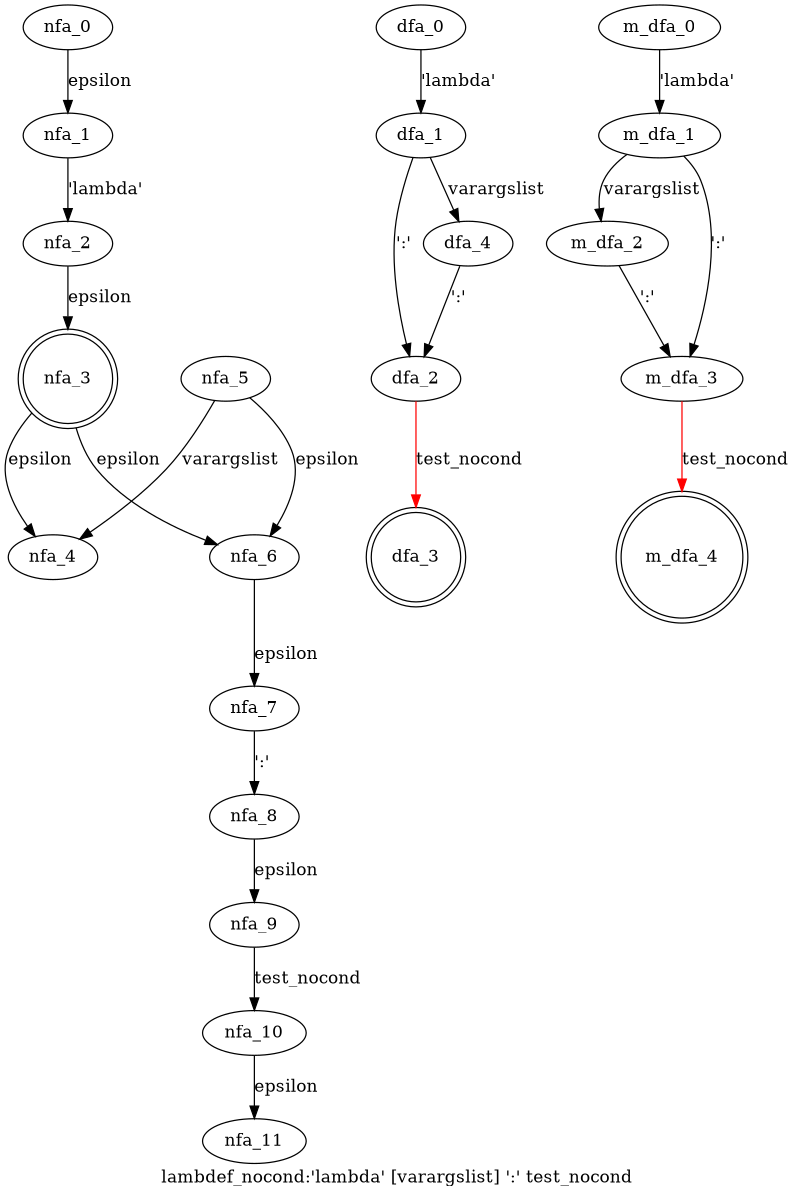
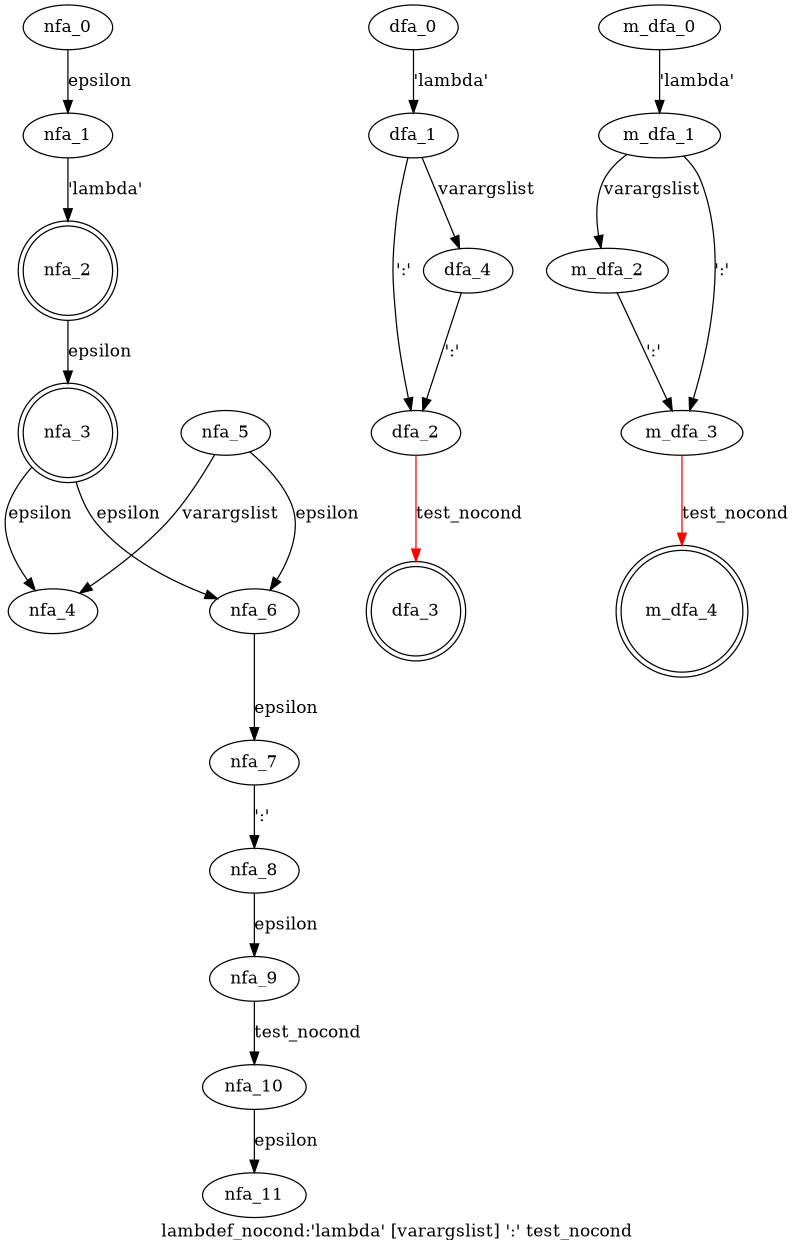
(68, 244) -> (68, 271)
